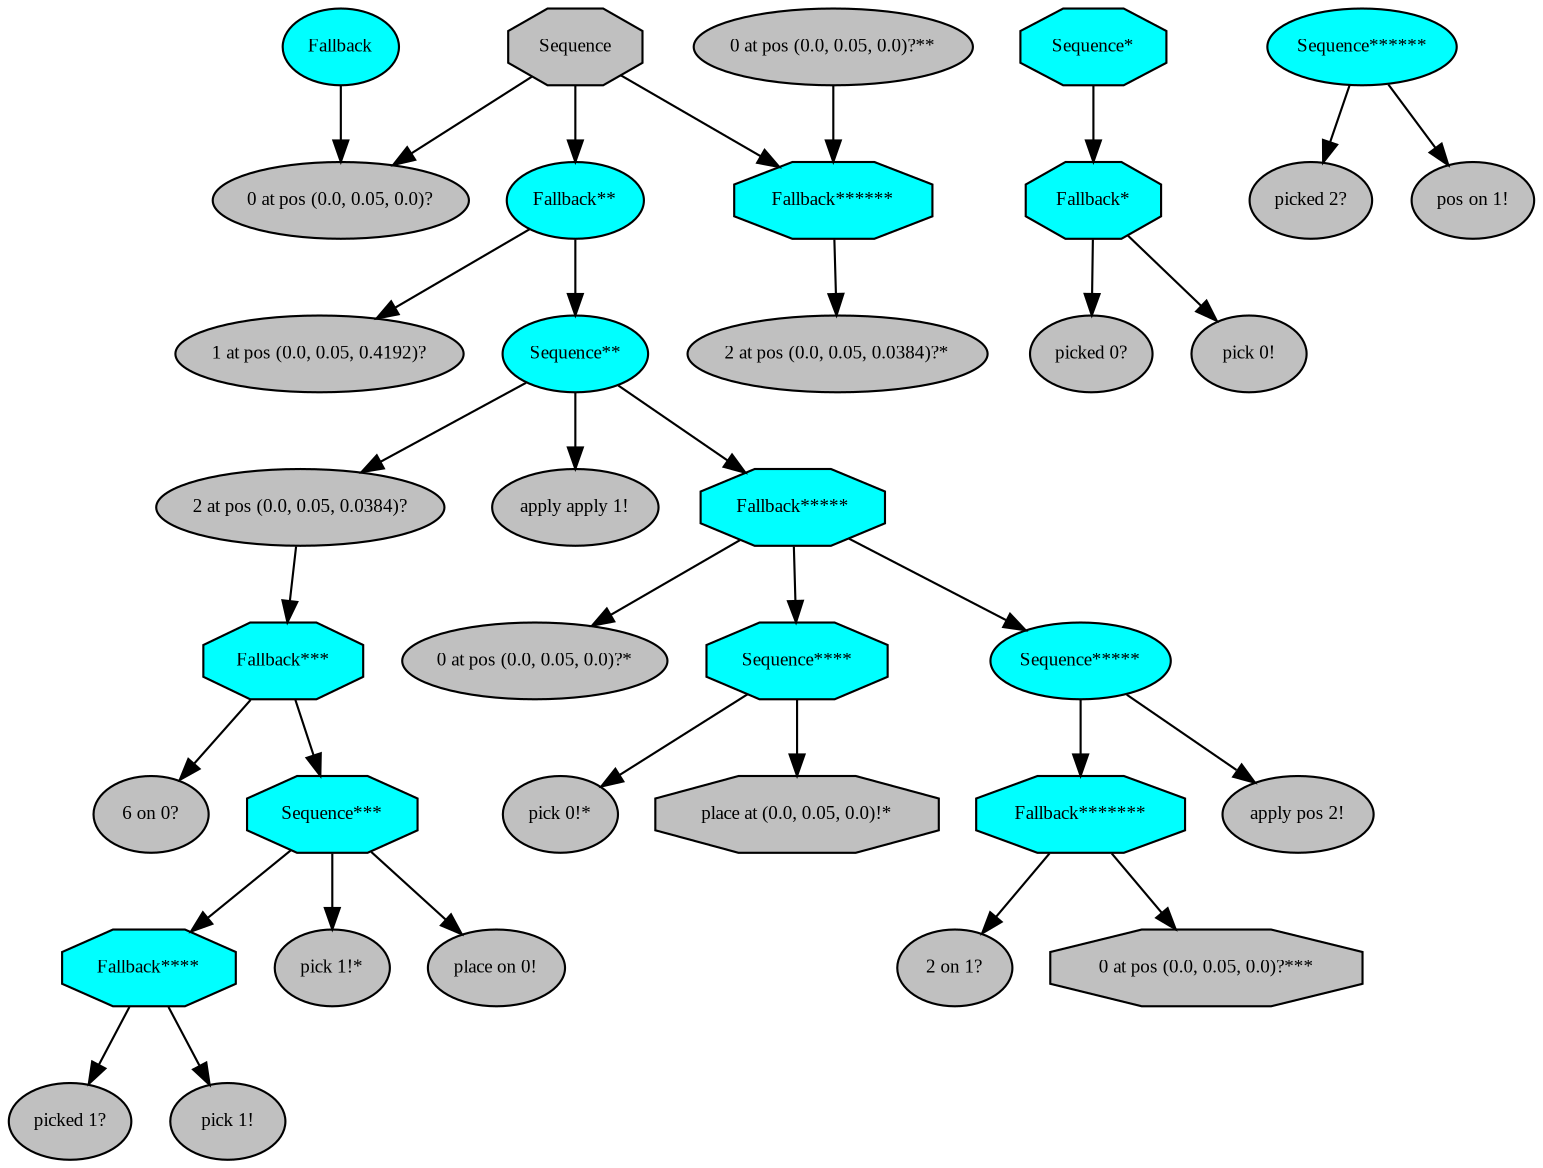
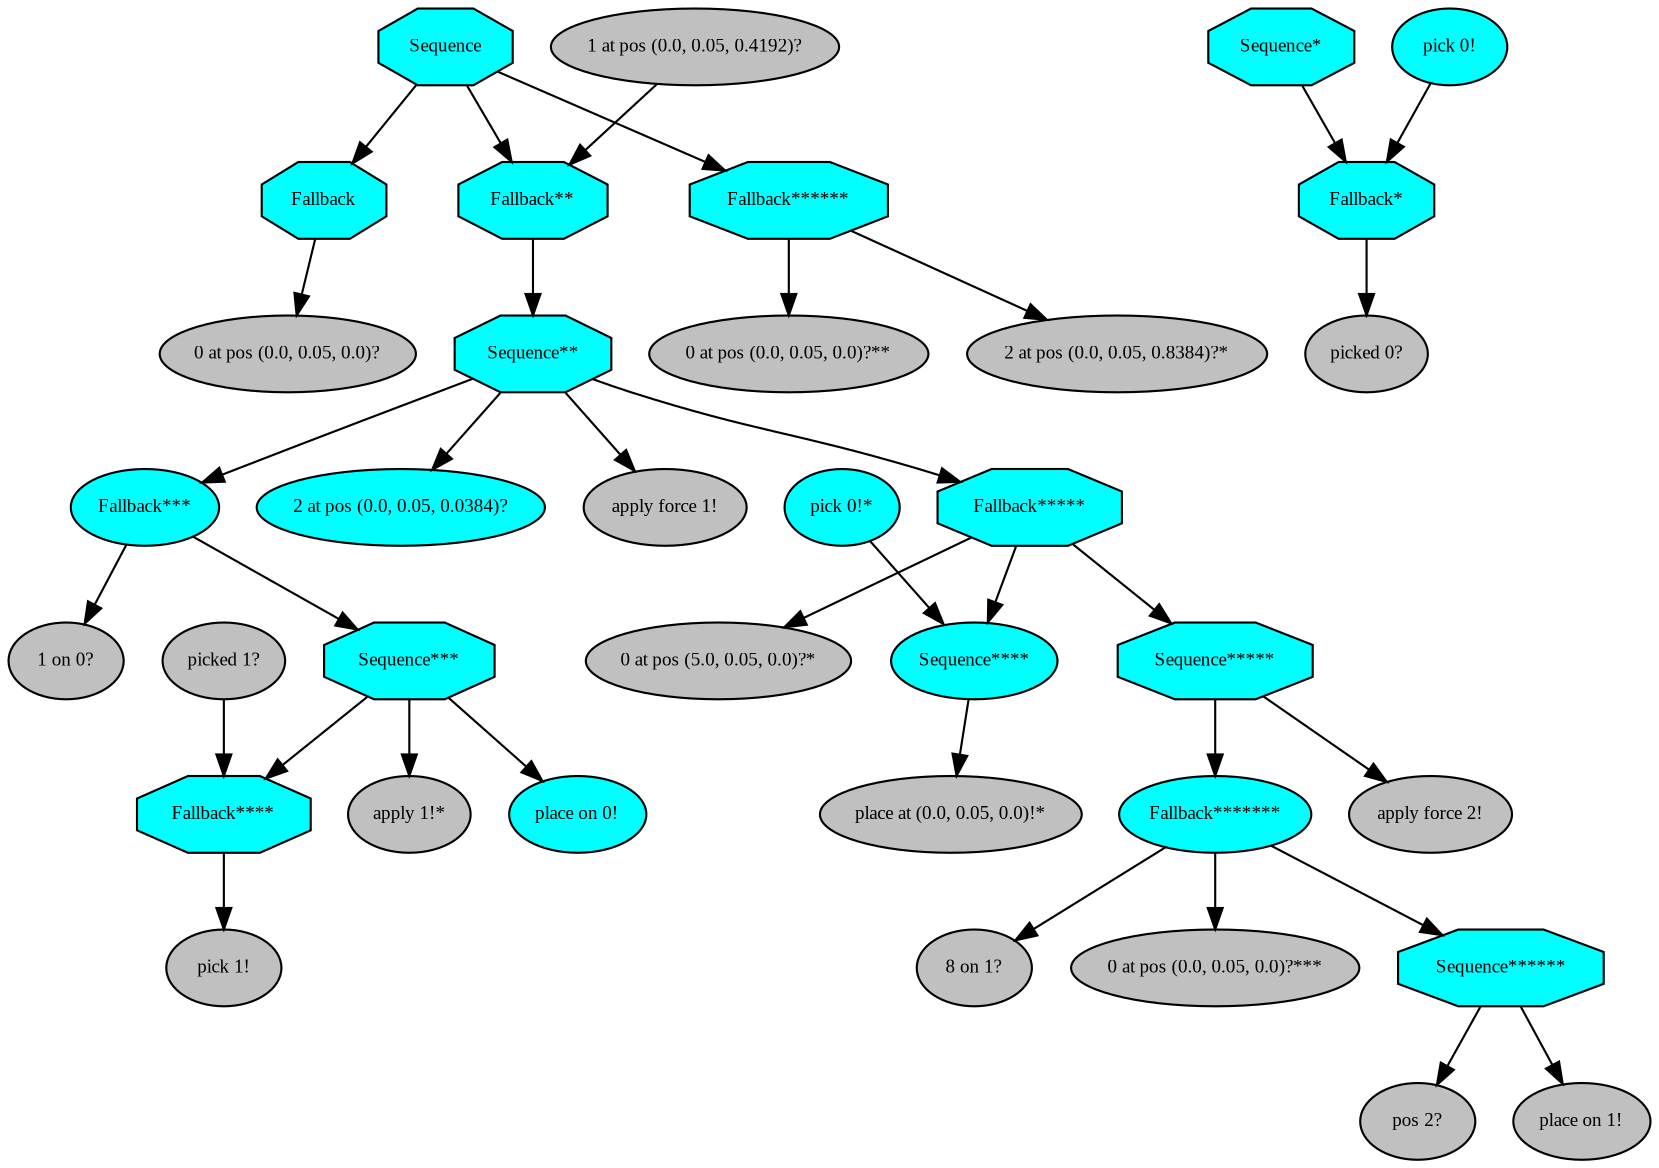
(341, 47) -> (324, 200)
(575, 47) -> (446, 47)
(1362, 47) -> (1501, 968)
(833, 113) -> (789, 267)
(472, 115) -> (391, 116)
(575, 200) -> (533, 200)
(1311, 200) -> (1418, 1121)
(1473, 200) -> (1582, 1121)
(462, 268) -> (626, 112)
(1165, 271) -> (1414, 113)
(575, 354) -> (533, 354)
(838, 354) -> (1117, 354)
(1249, 354) -> (1450, 47)
(300, 507) -> (401, 507)
(575, 507) -> (665, 507)
(293, 574) -> (347, 426)
(283, 661) -> (145, 507)
(535, 661) -> (718, 661)
(797, 661) -> (974, 661)
(1081, 661) -> (1215, 661)
(684, 735) -> (907, 583)
(151, 814) -> (66, 661)
(560, 814) -> (842, 507)
(797, 814) -> (951, 814)
(1081, 814) -> (1215, 814)
(1298, 814) -> (1431, 814)
none -> (1347, 885)
(332, 968) -> (409, 814)
(496, 968) -> (578, 814)
(955, 968) -> (974, 968)
(1206, 968) -> (1215, 968)
(114, 1036) -> (224, 727)
